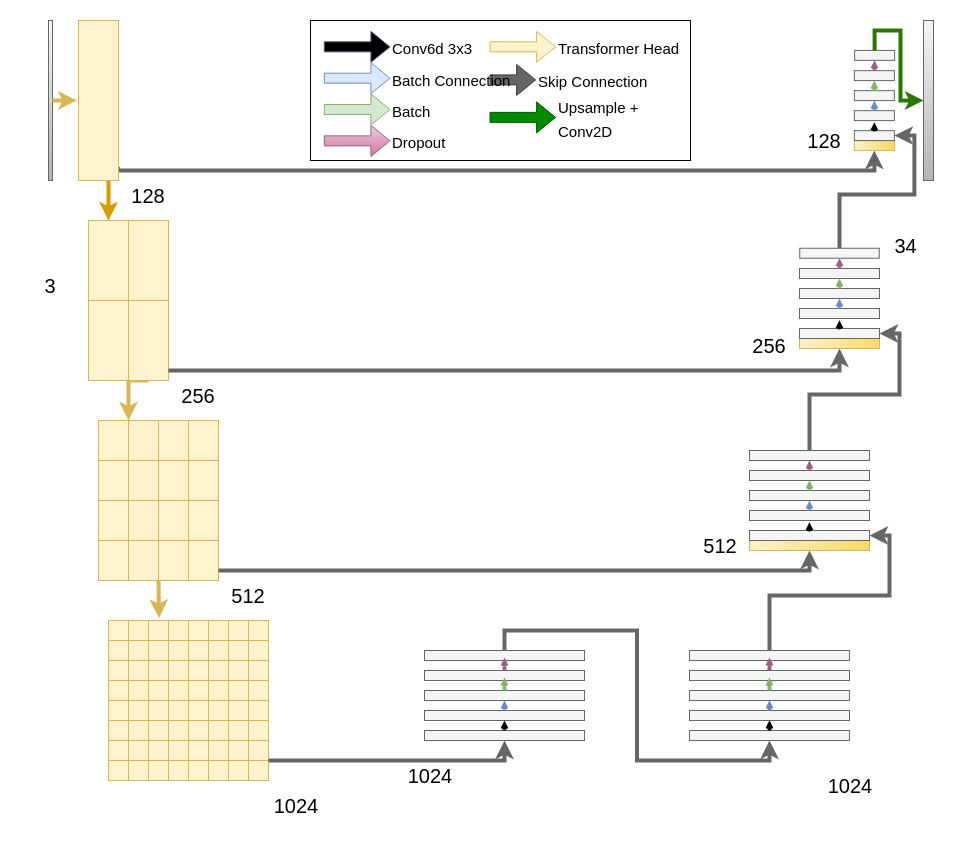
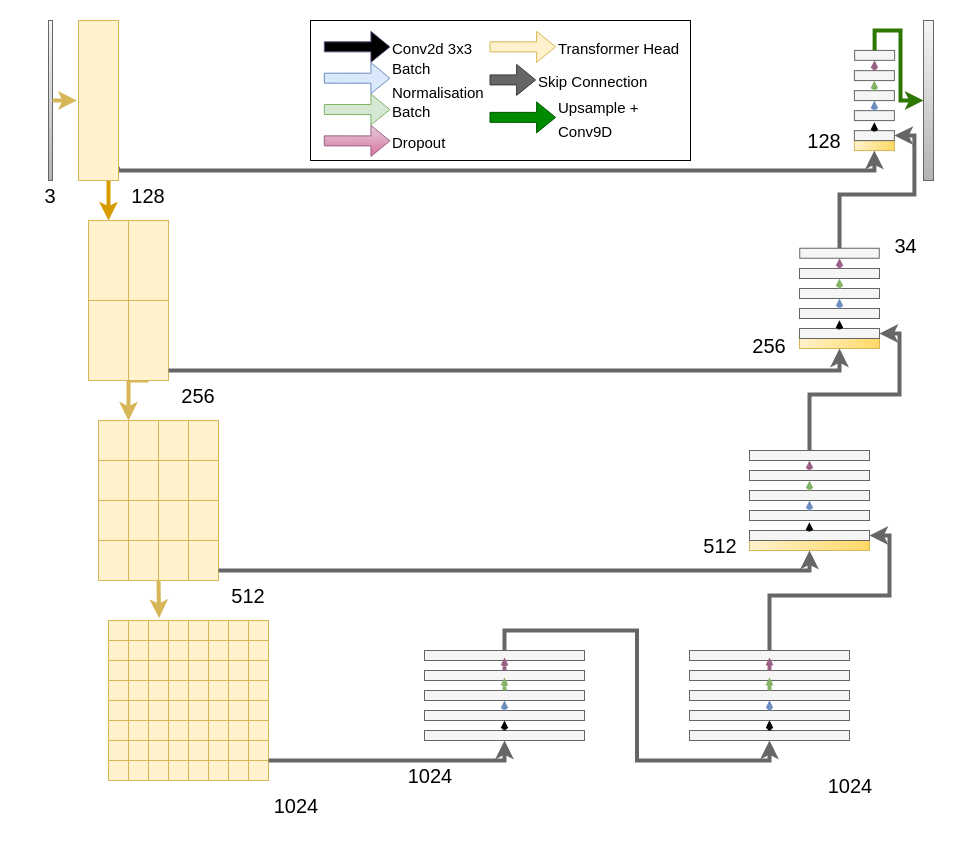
(446, 47) -> (446, 47)
(459, 79) -> (459, 79)
(625, 118) -> (625, 118)
(51, 286) -> (51, 196)
